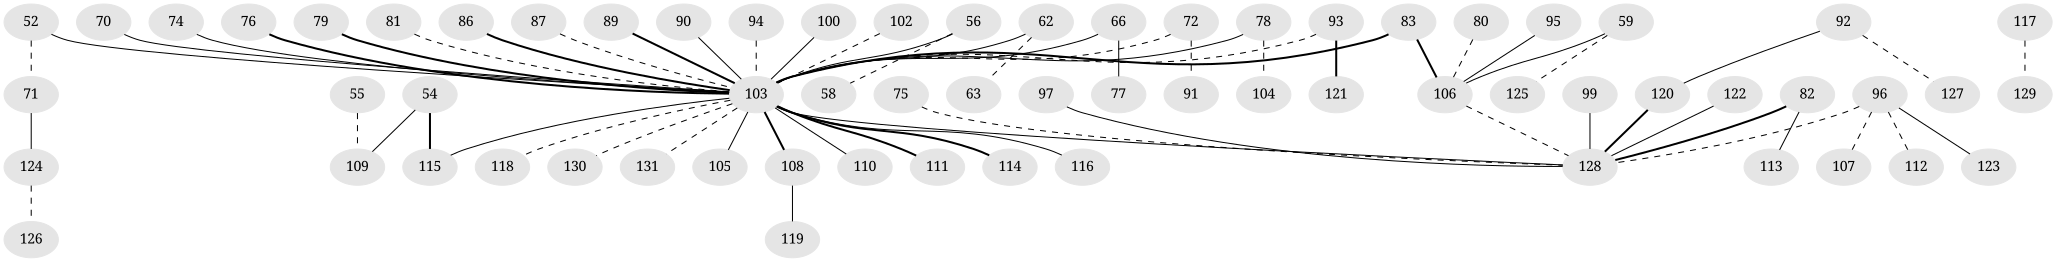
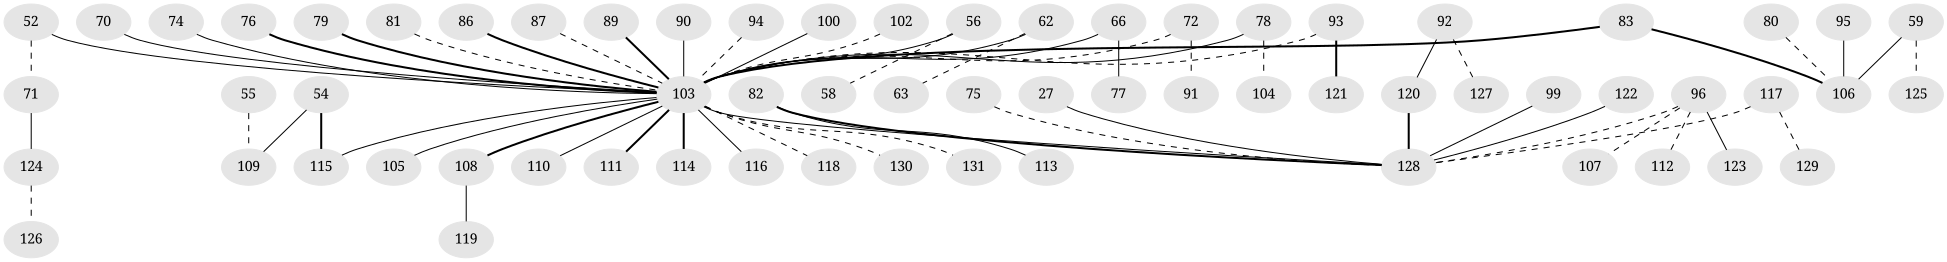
(1046, 95) -> (1046, 95)
(1517, 131) -> (1594, 140)
